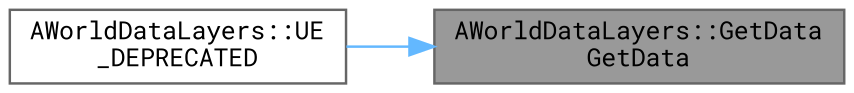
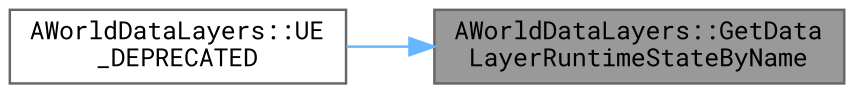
(639, 47) -> (639, 47)
